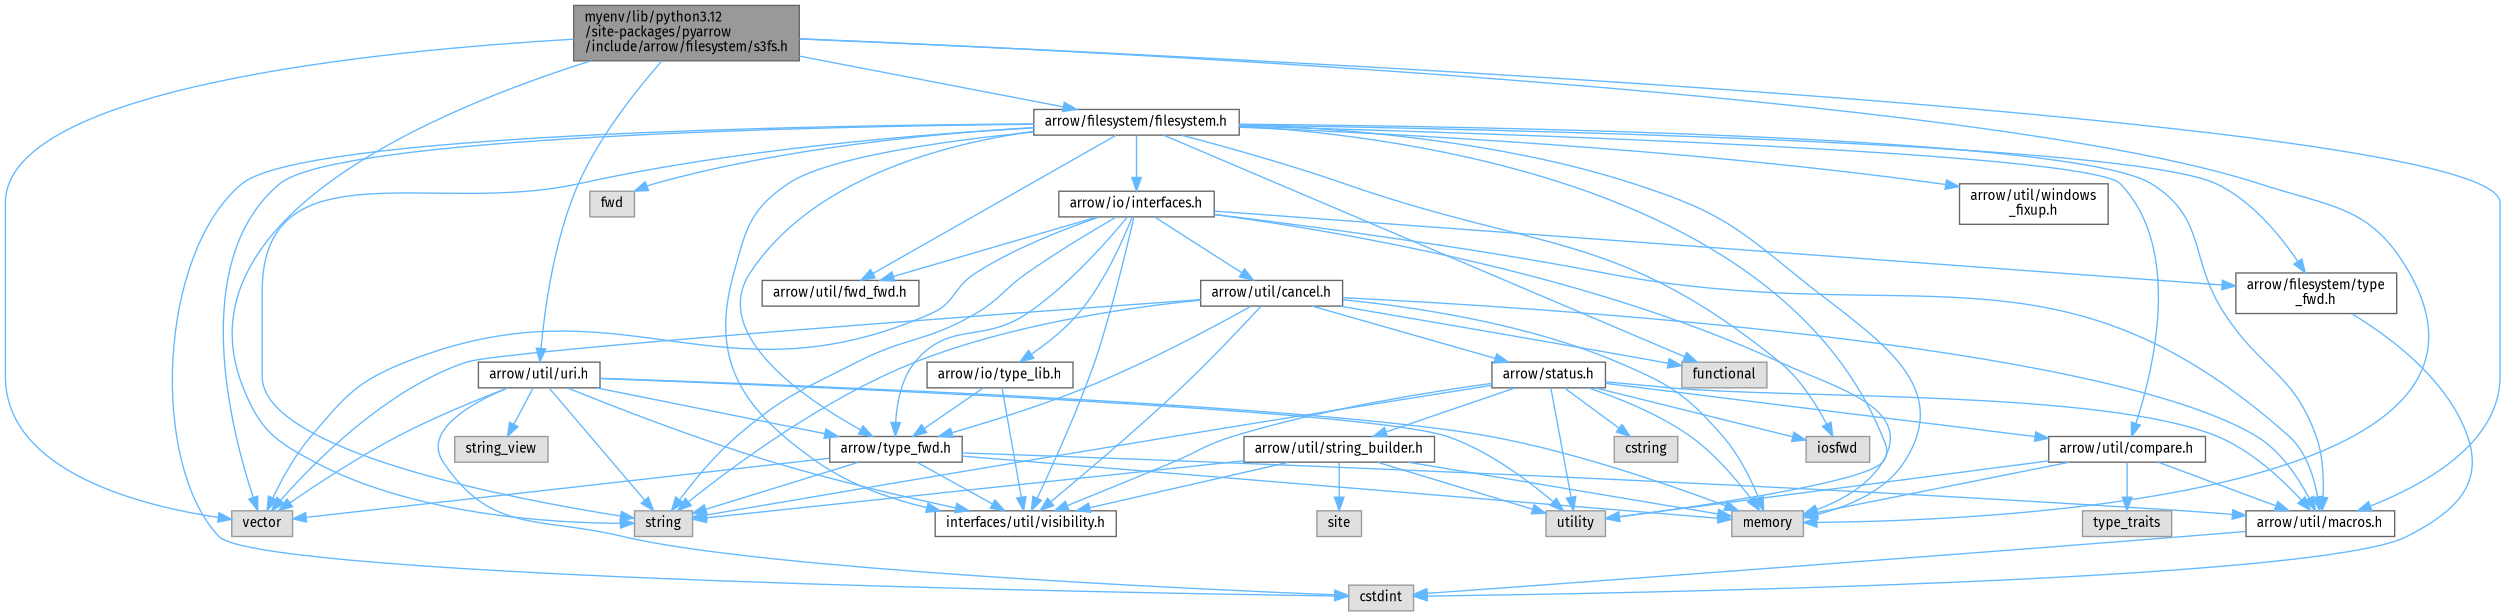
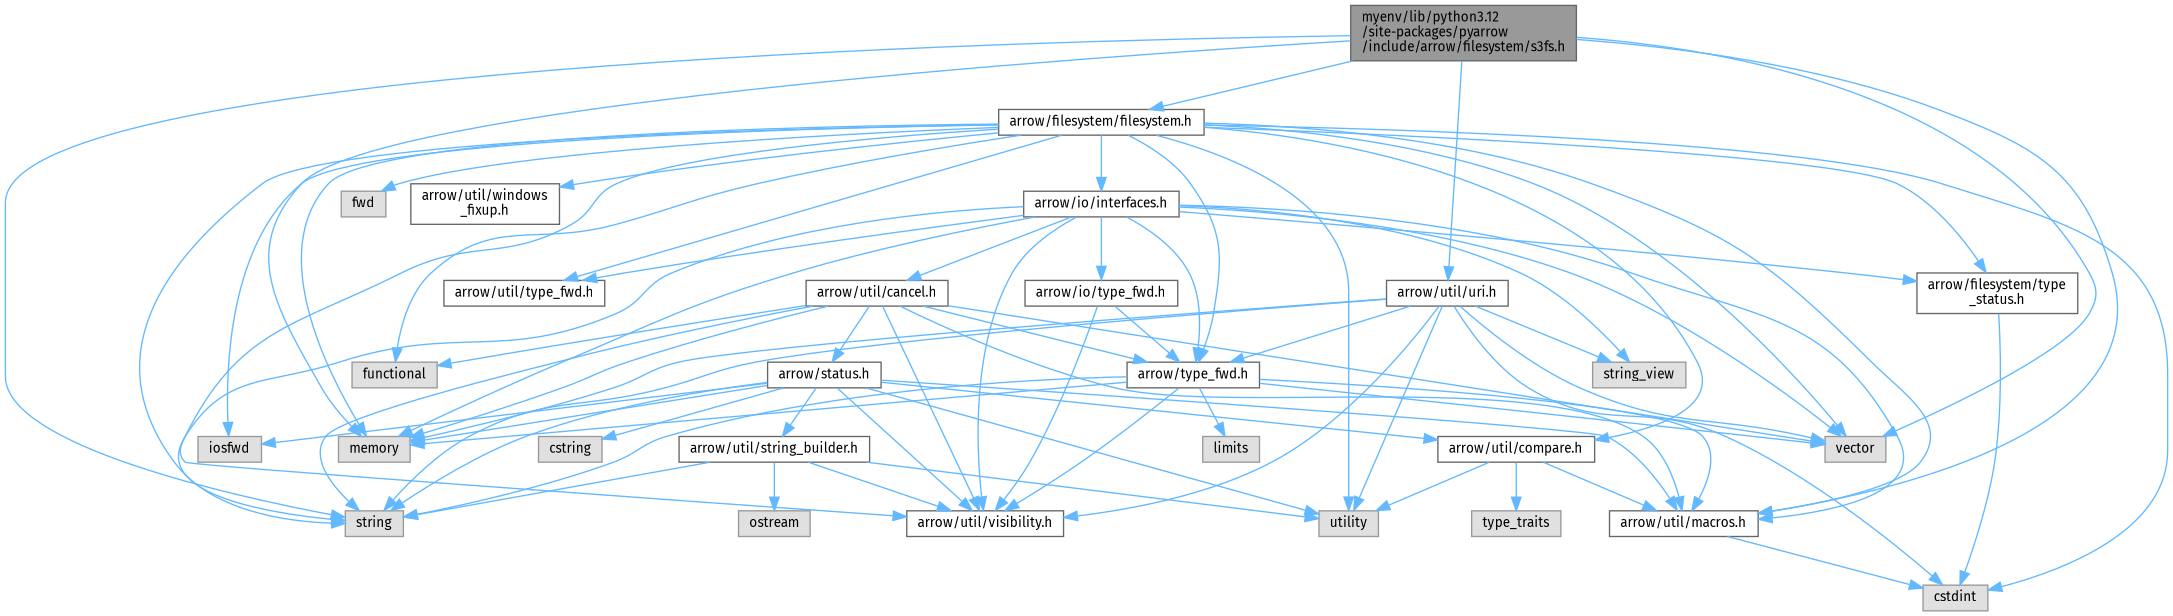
none -> (1461, 250)
(841, 293) -> (524, 293)
(2316, 293) -> (1997, 293)
(1000, 375) -> (1101, 293)
none -> (1231, 449)
(1555, 487) -> none
(1943, 487) -> none
(1026, 524) -> (985, 524)
(1339, 524) -> (774, 524)
